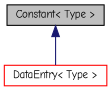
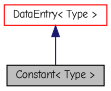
(56, 51) -> (56, 51)
